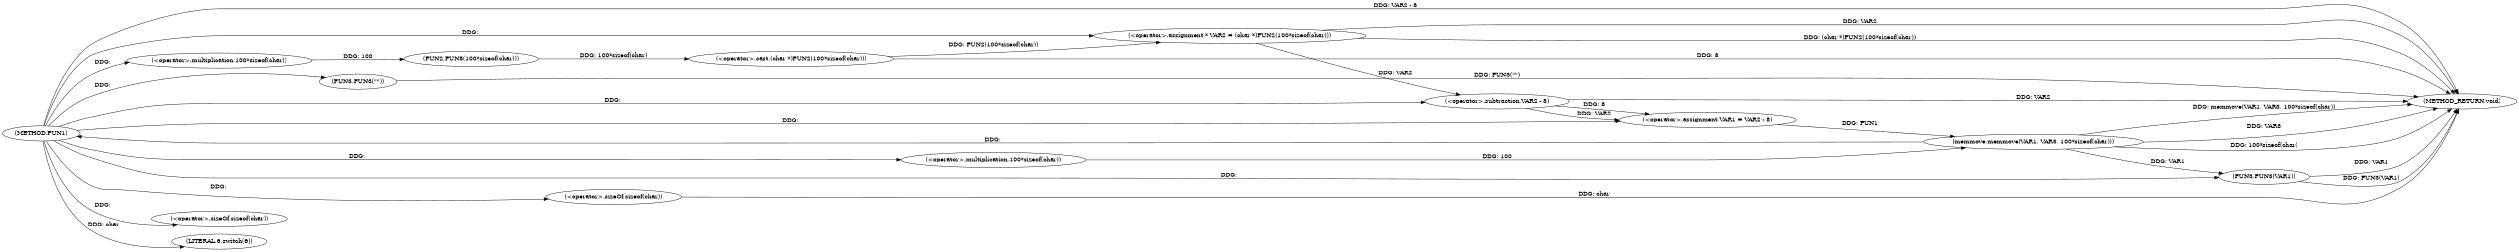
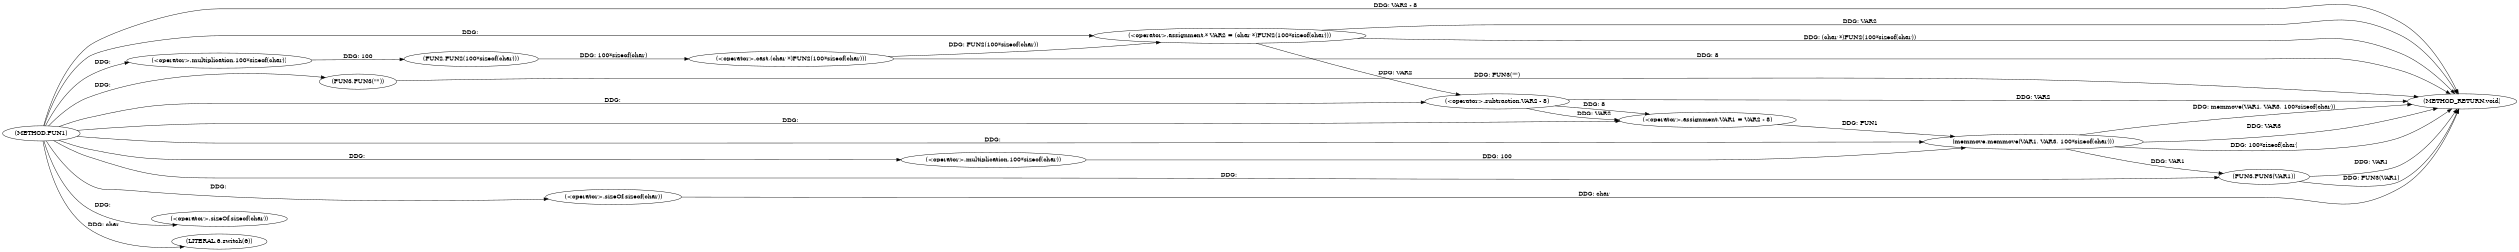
(471, 59) -> (471, 59)
(1002, 143) -> (998, 143)
